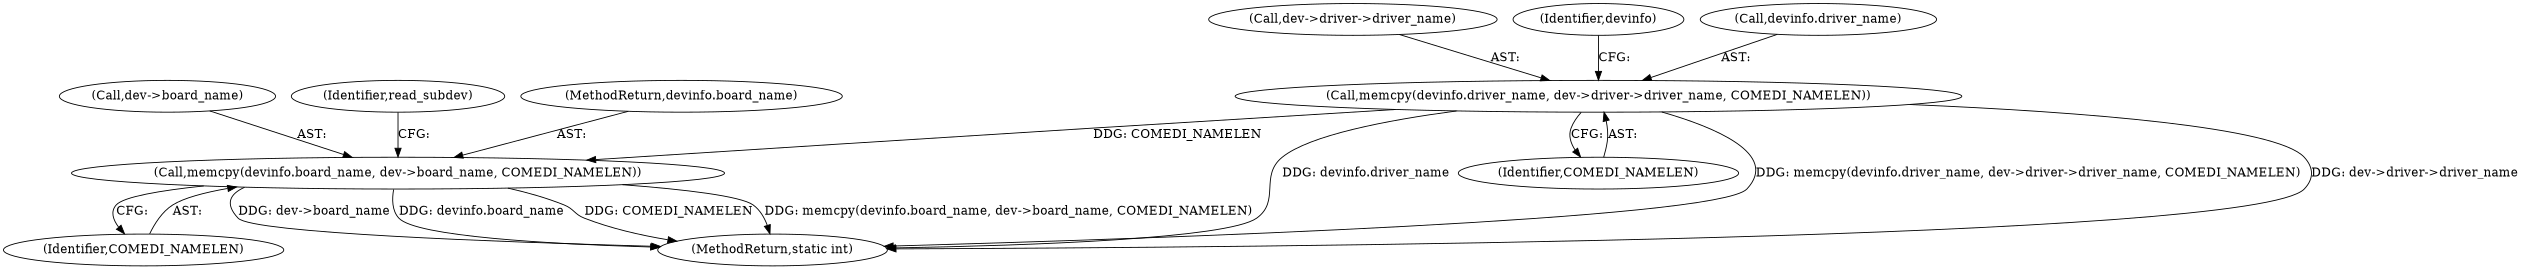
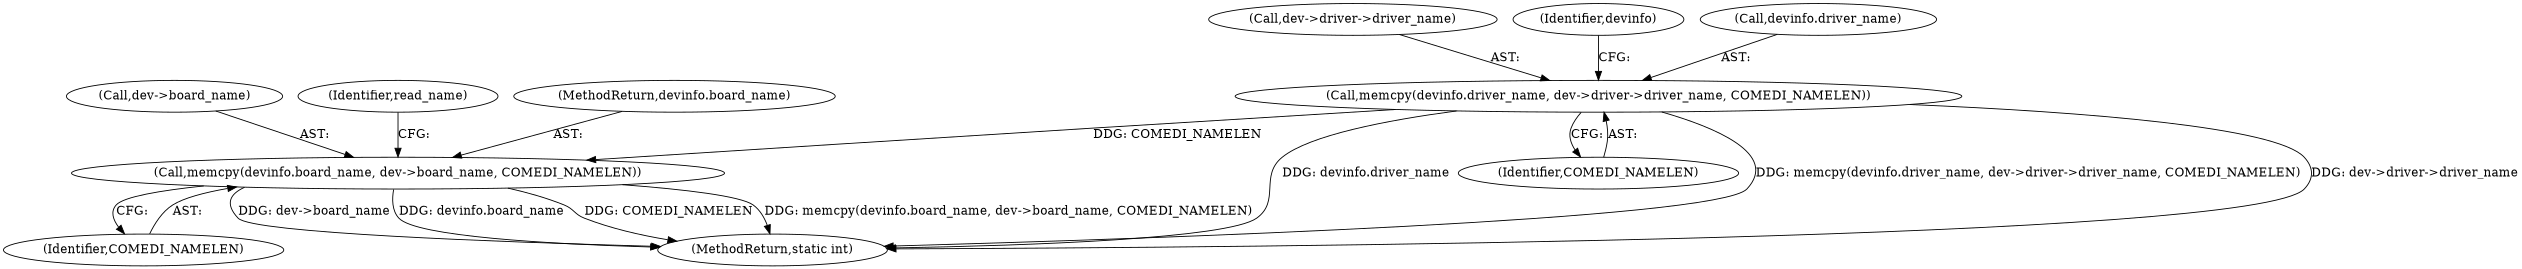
(398, 96) -> (398, 96)
